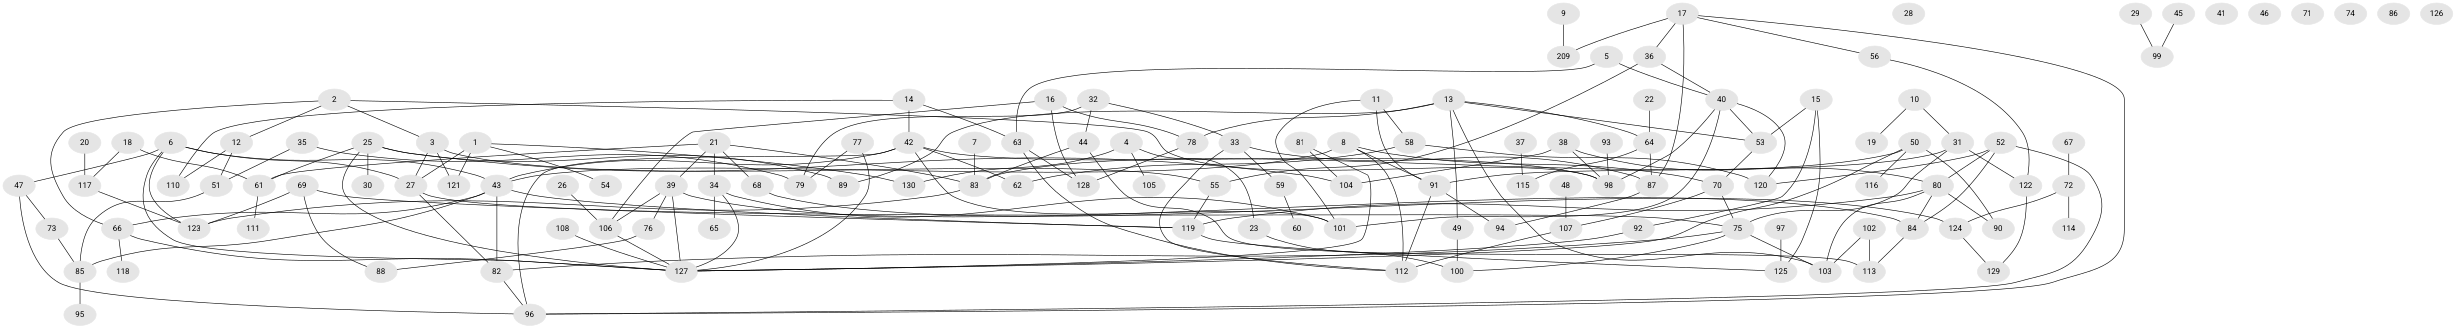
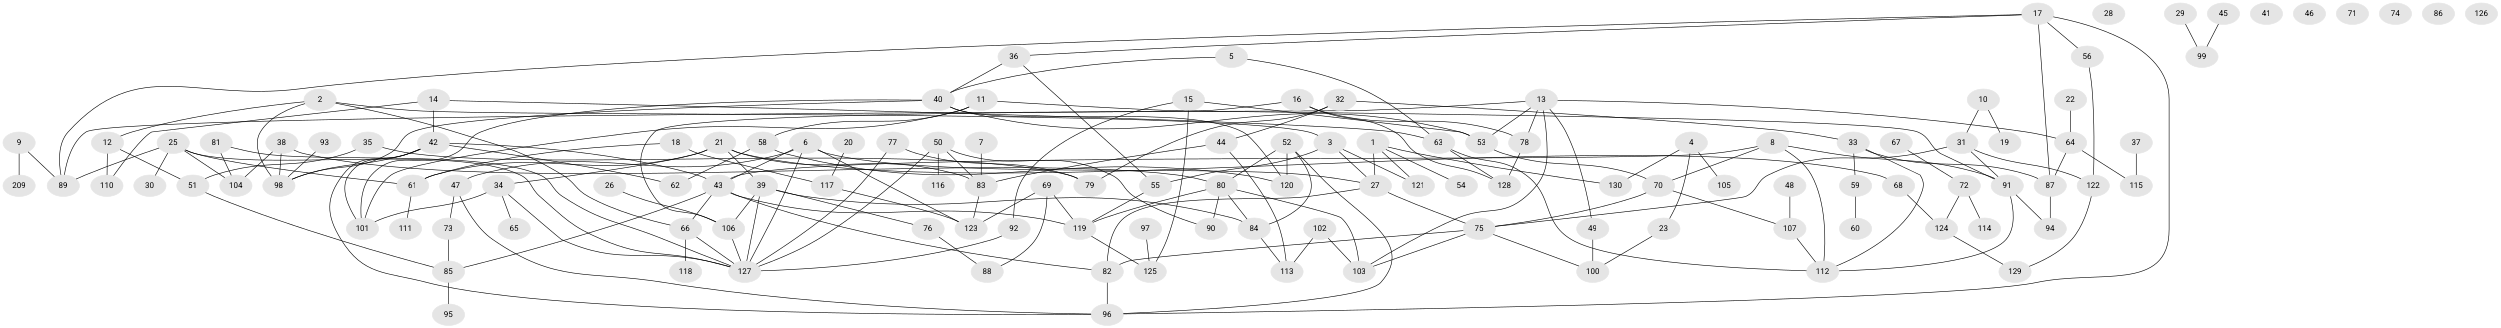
(1622, 33) -> (1015, 45)
none -> (41, 164)
(563, 229) -> none
